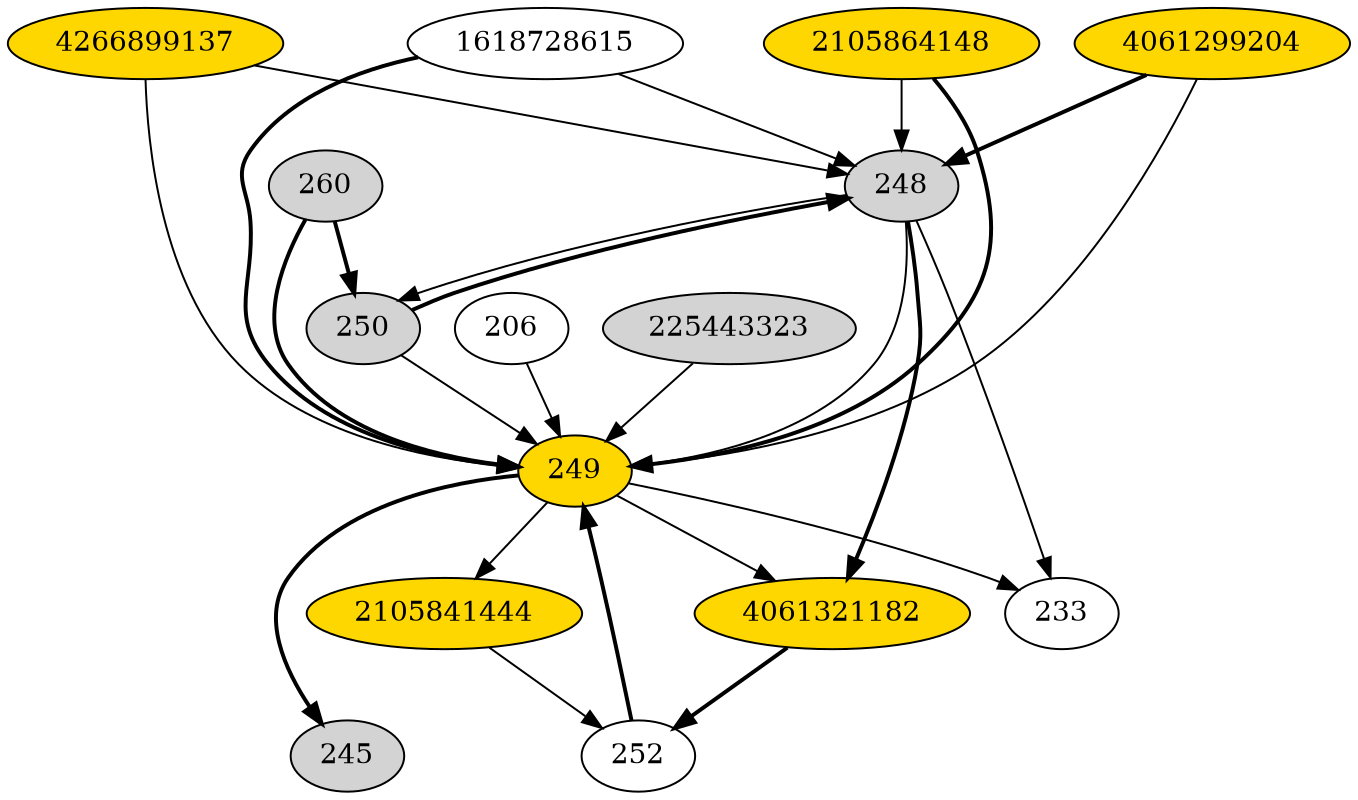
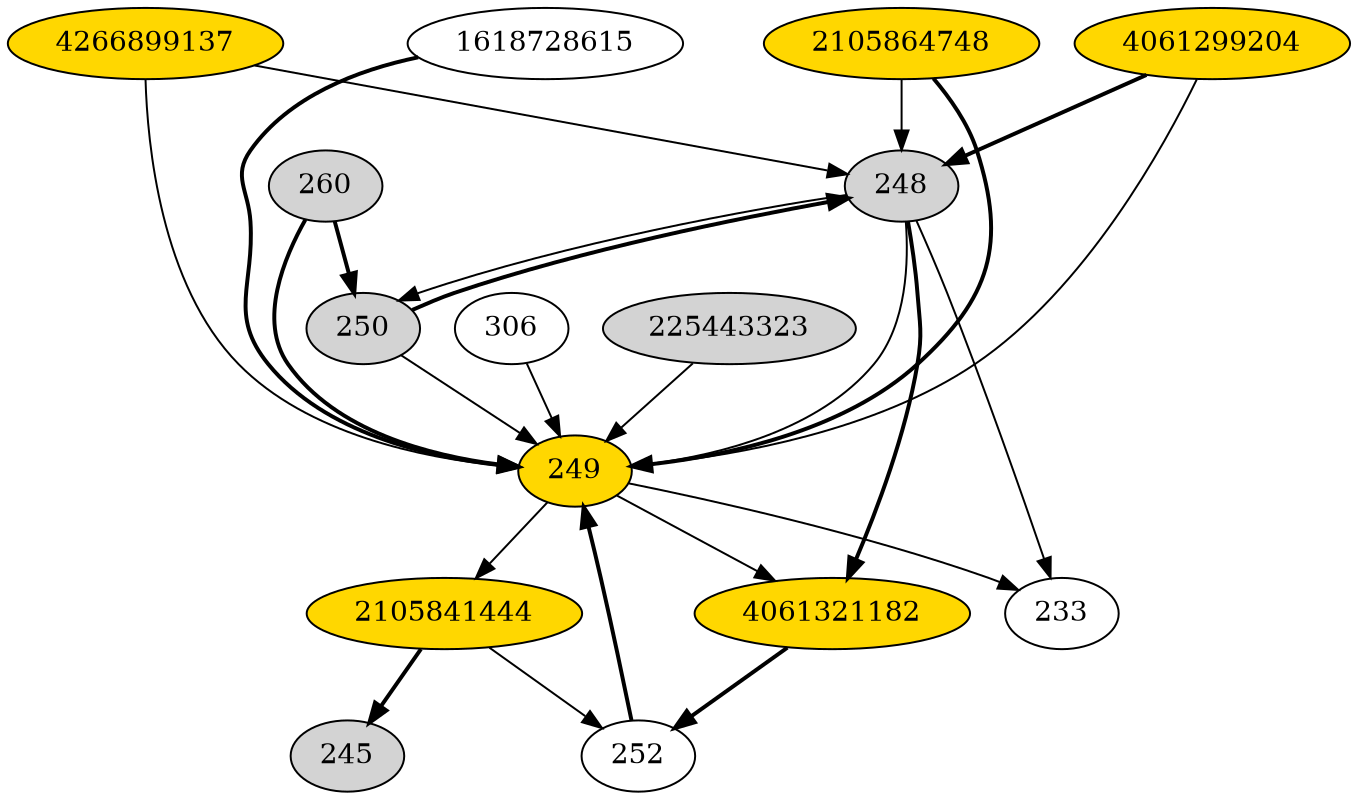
(902, 44) -> (902, 44)
(727, 116) -> none
(512, 329) -> (512, 329)
(331, 536) -> (401, 678)
